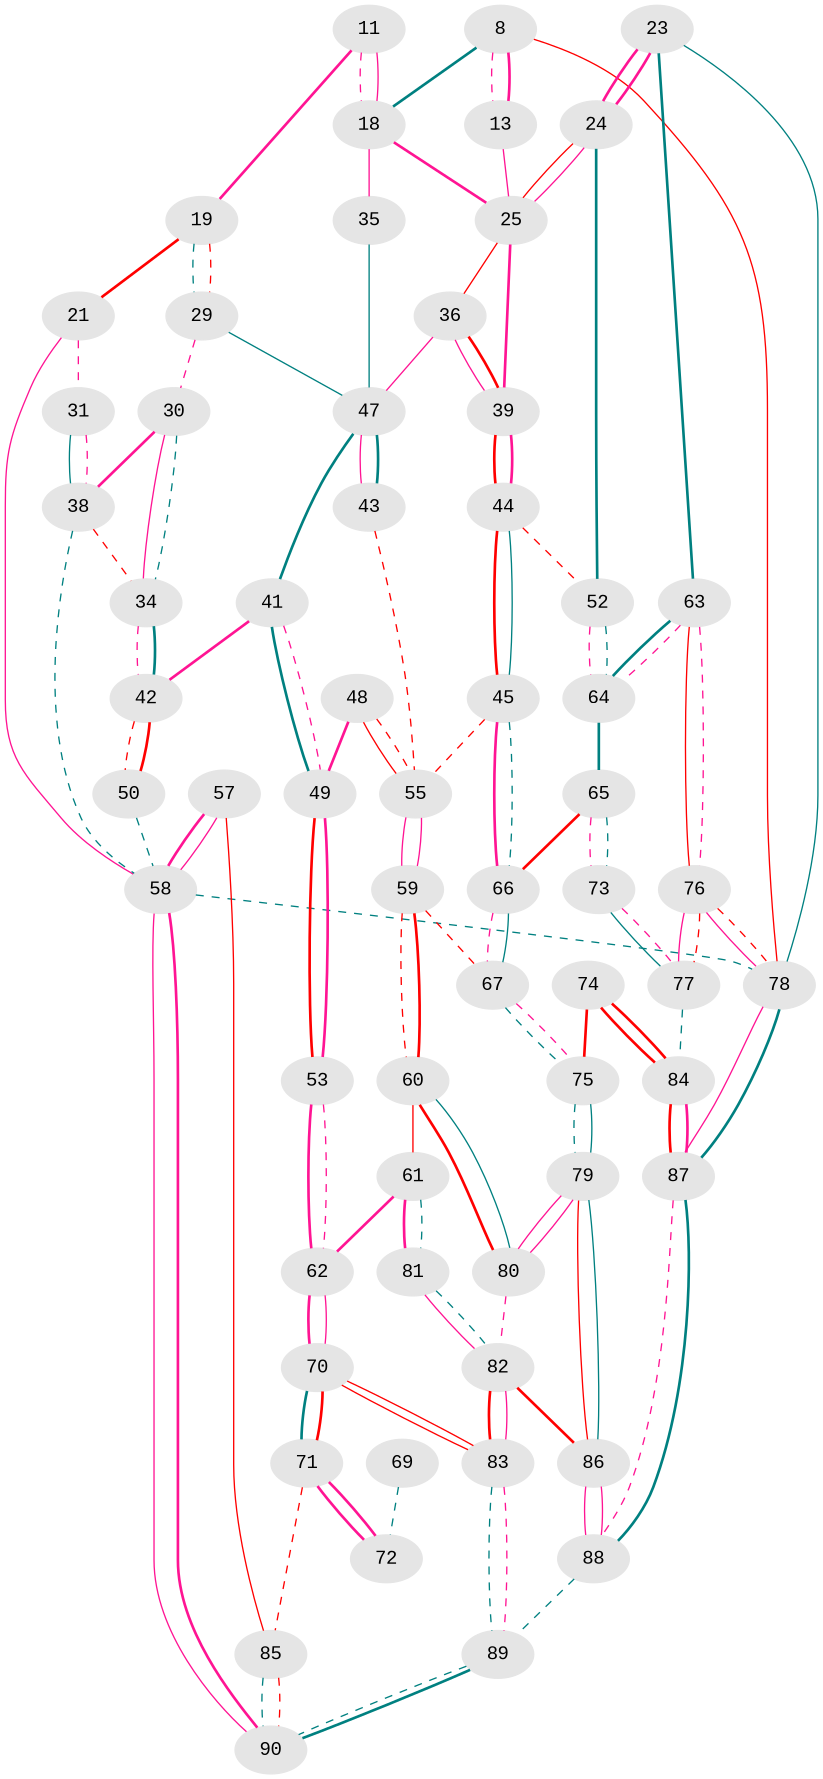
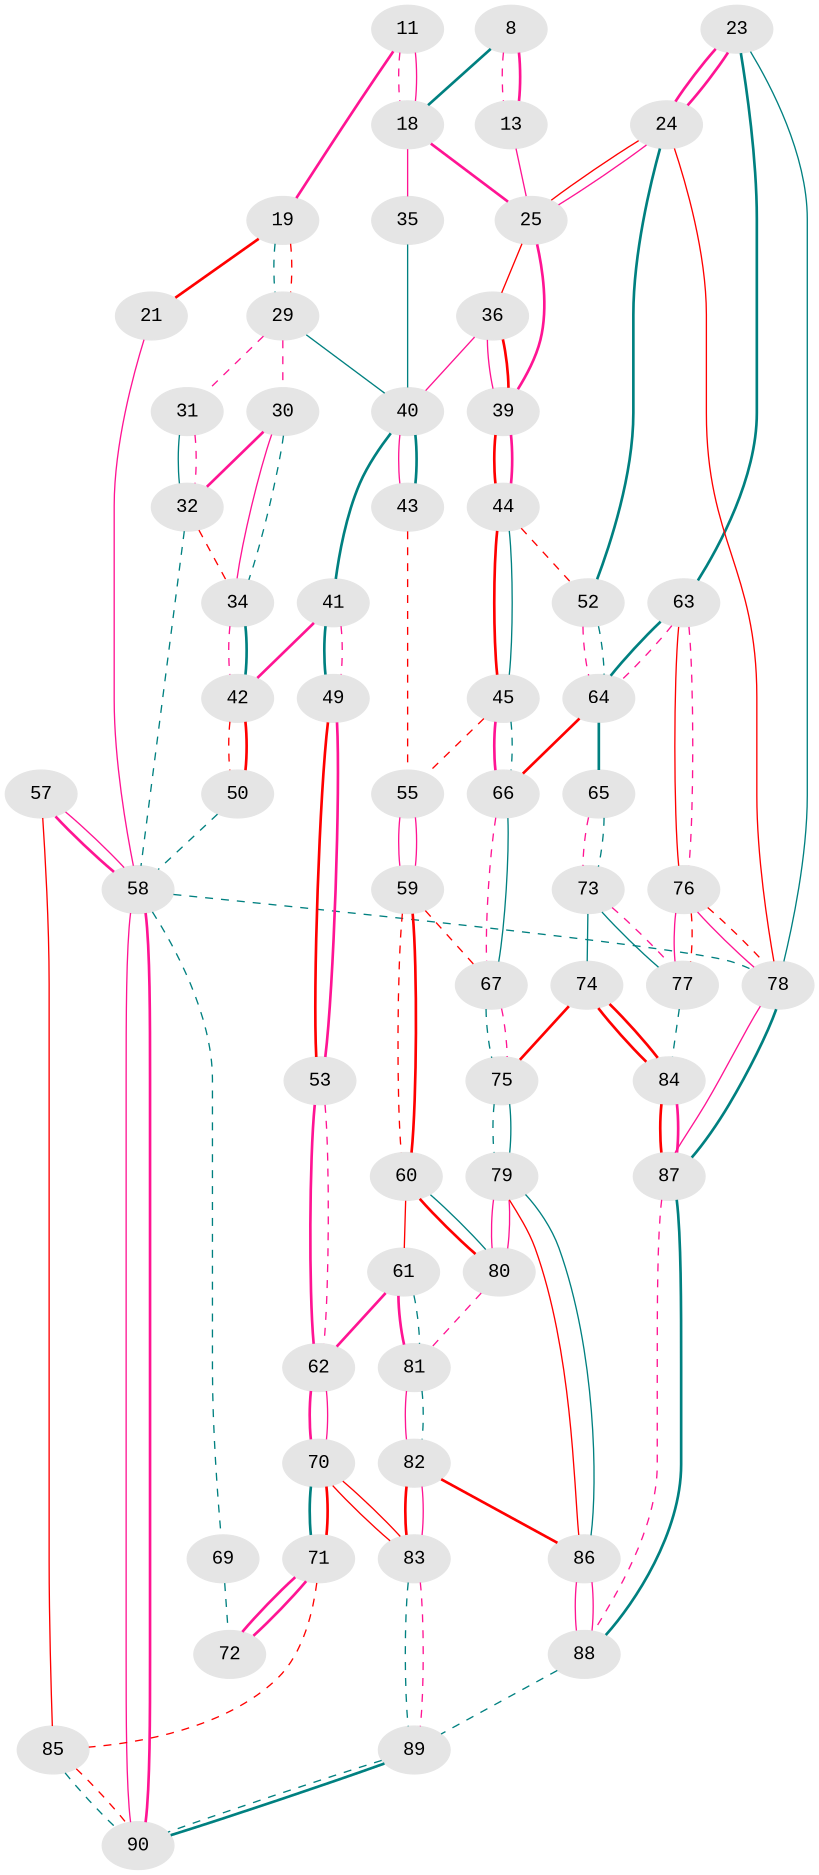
(78, 364) -> (235, 364)
(369, 412) -> (408, 412)
(767, 450) -> (731, 554)
(78, 507) -> (187, 507)
(357, 698) -> none
(551, 842) -> (551, 746)
none -> (588, 932)
none -> (212, 1217)
(503, 1320) -> (457, 1320)
